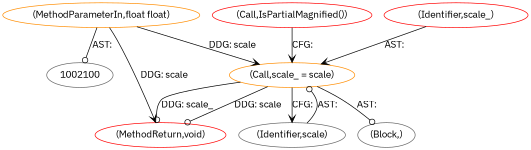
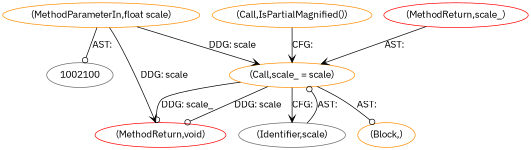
(101, 15) -> (101, 15)
(292, 15) -> (292, 15)
(456, 15) -> (456, 15)
(386, 135) -> (386, 135)
